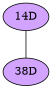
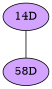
(26, 72) -> (26, 72)
